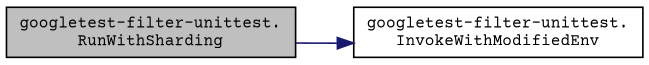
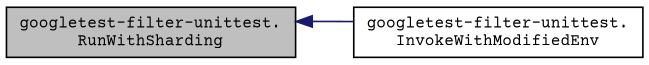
(317, 43) -> (333, 21)
